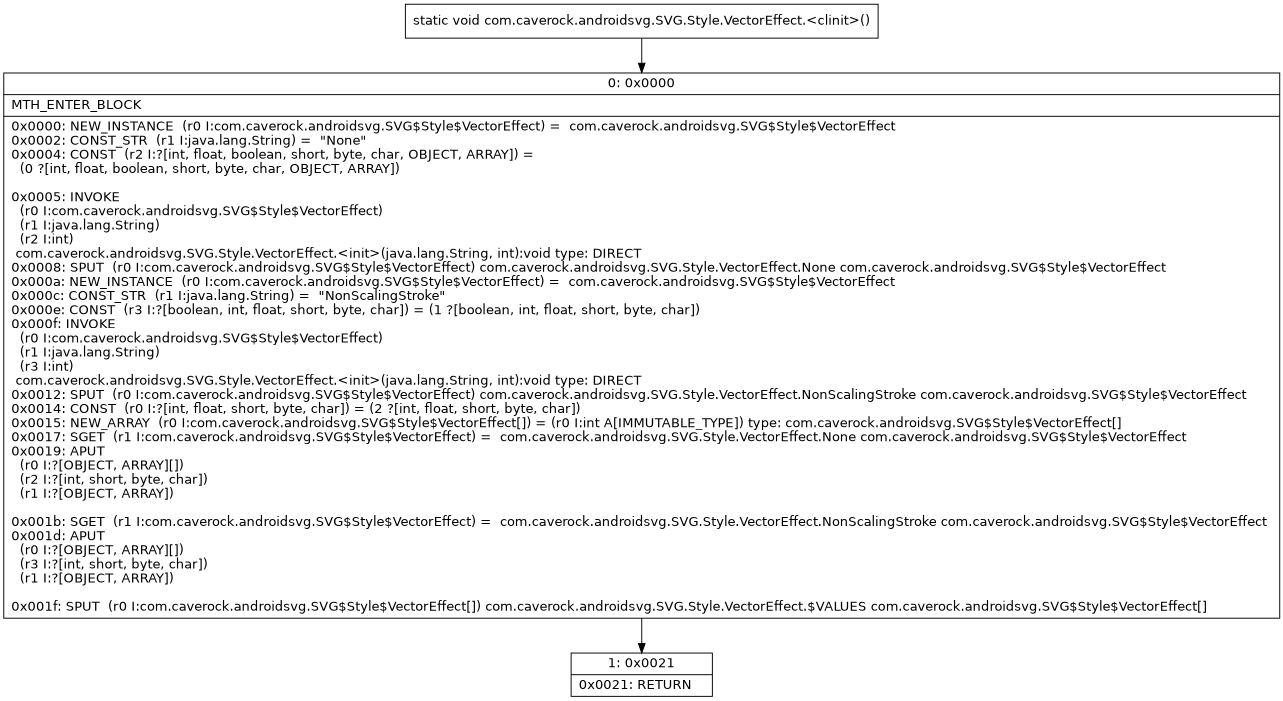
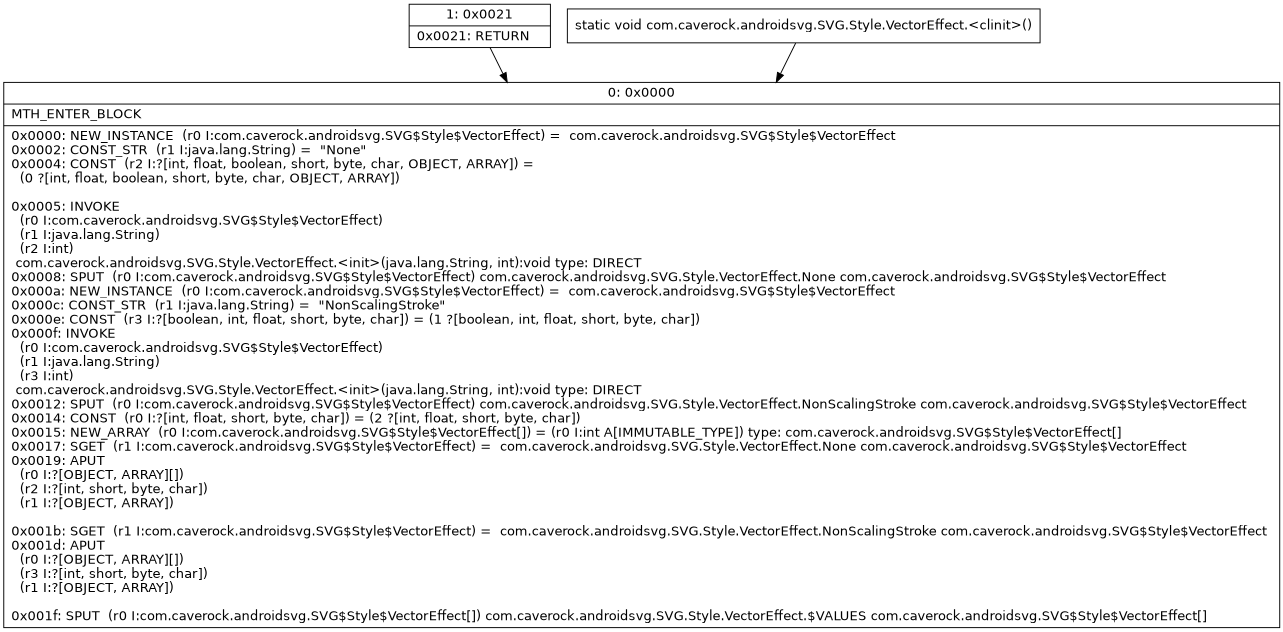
(642, 631) -> (496, 61)
